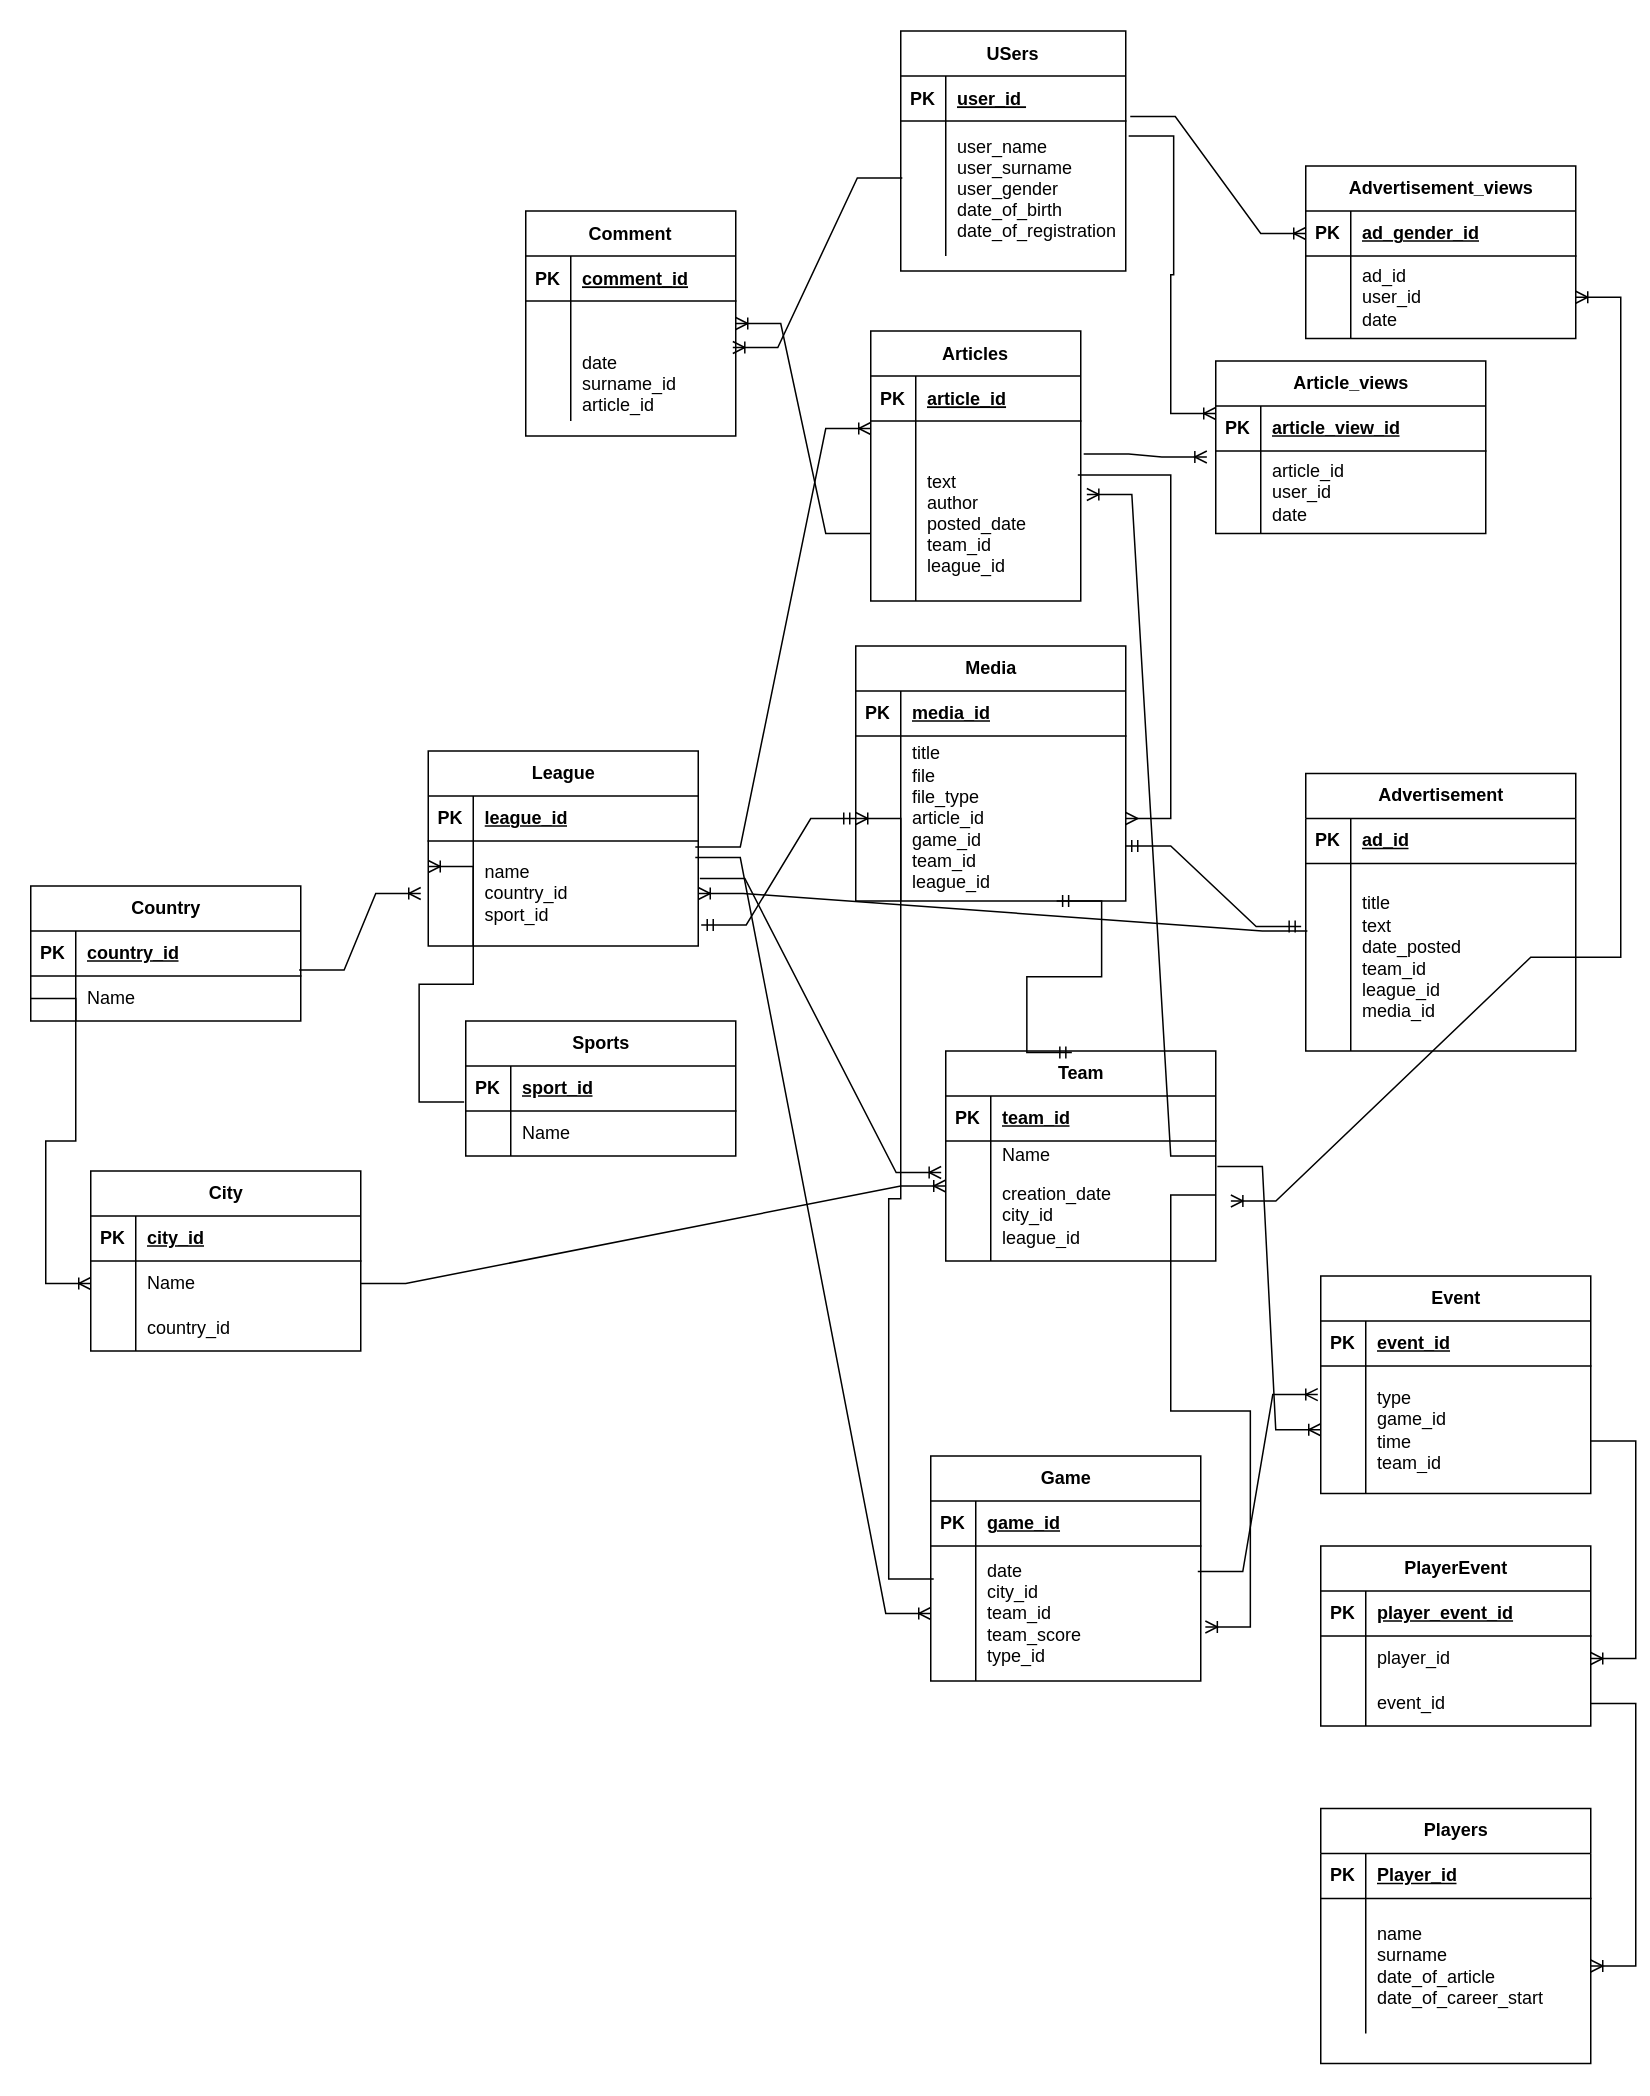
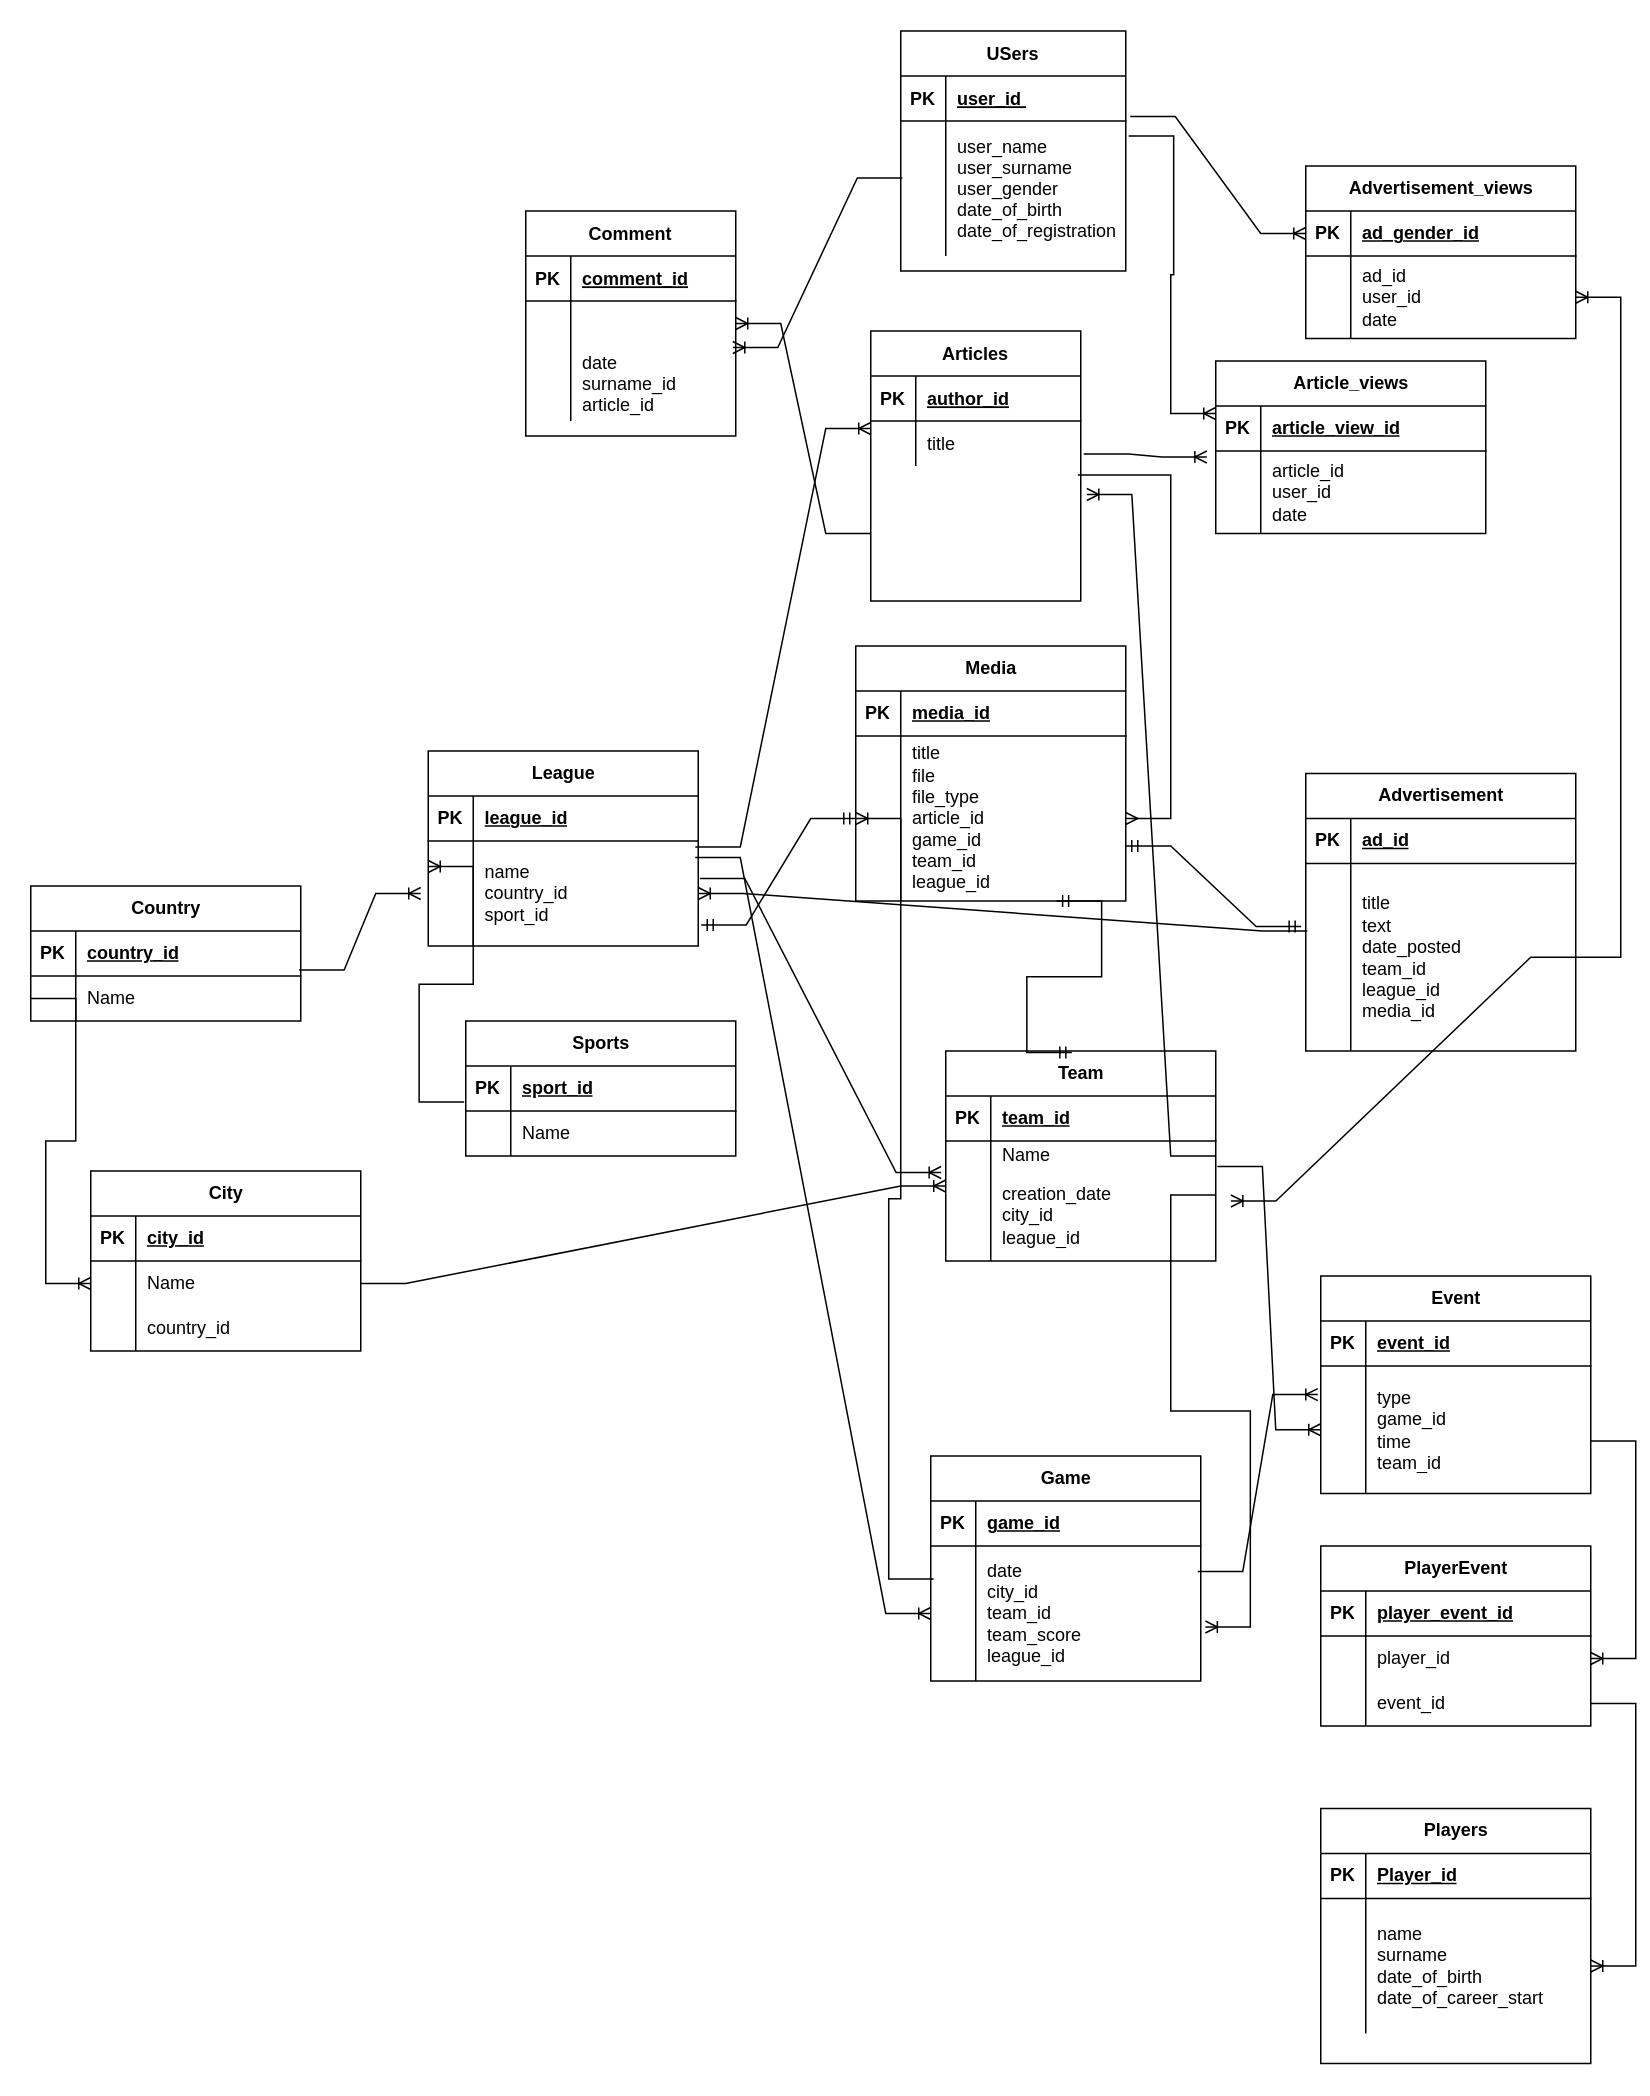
(970, 399) -> (970, 399)
none -> (998, 443)
(998, 533) -> none
(1038, 1613) -> (1038, 1613)
(1479, 1966) -> (1479, 1966)
